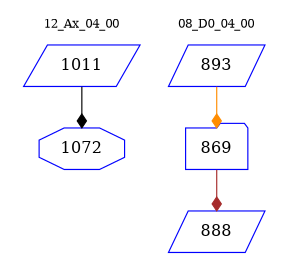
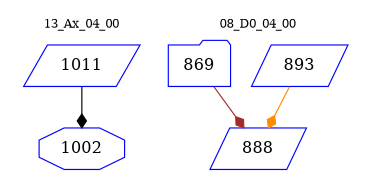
(82, 25) -> (82, 25)
(217, 100) -> (282, 101)
(82, 149) -> (82, 149)
